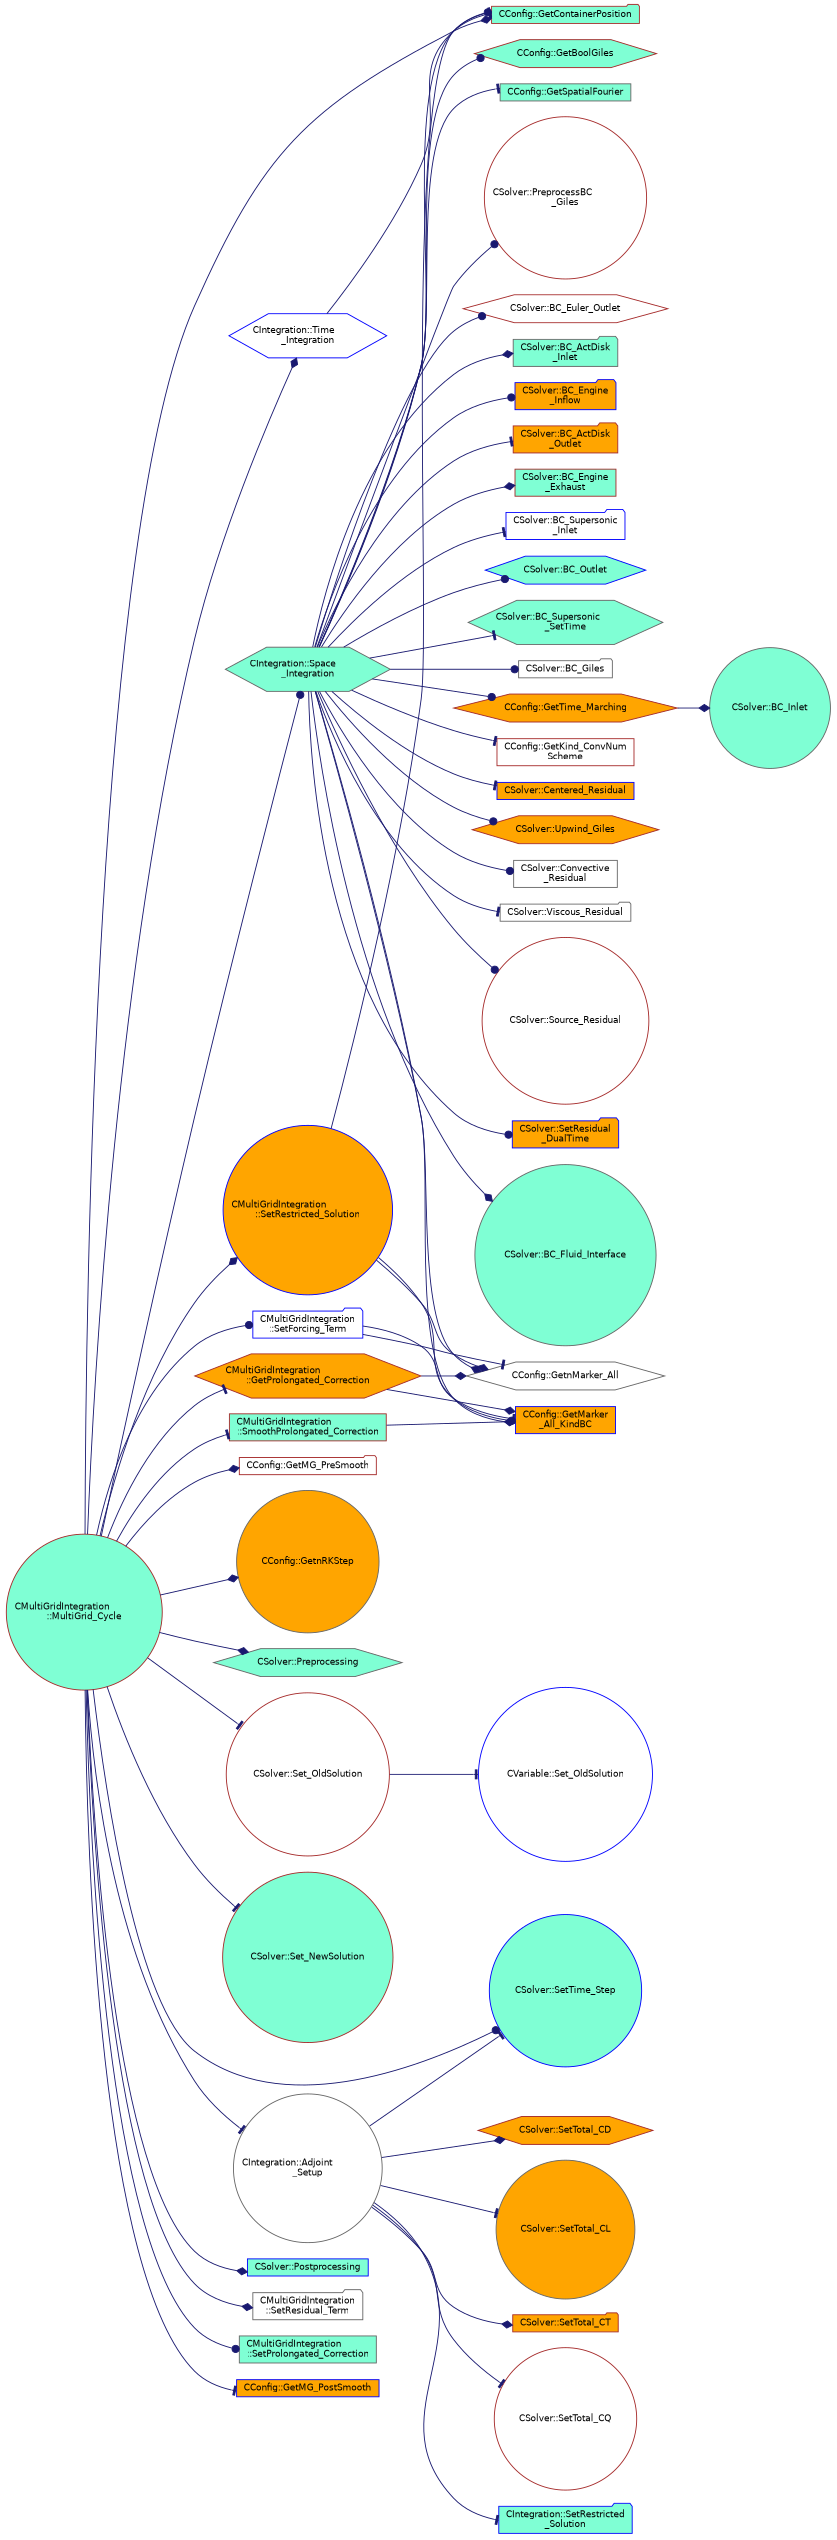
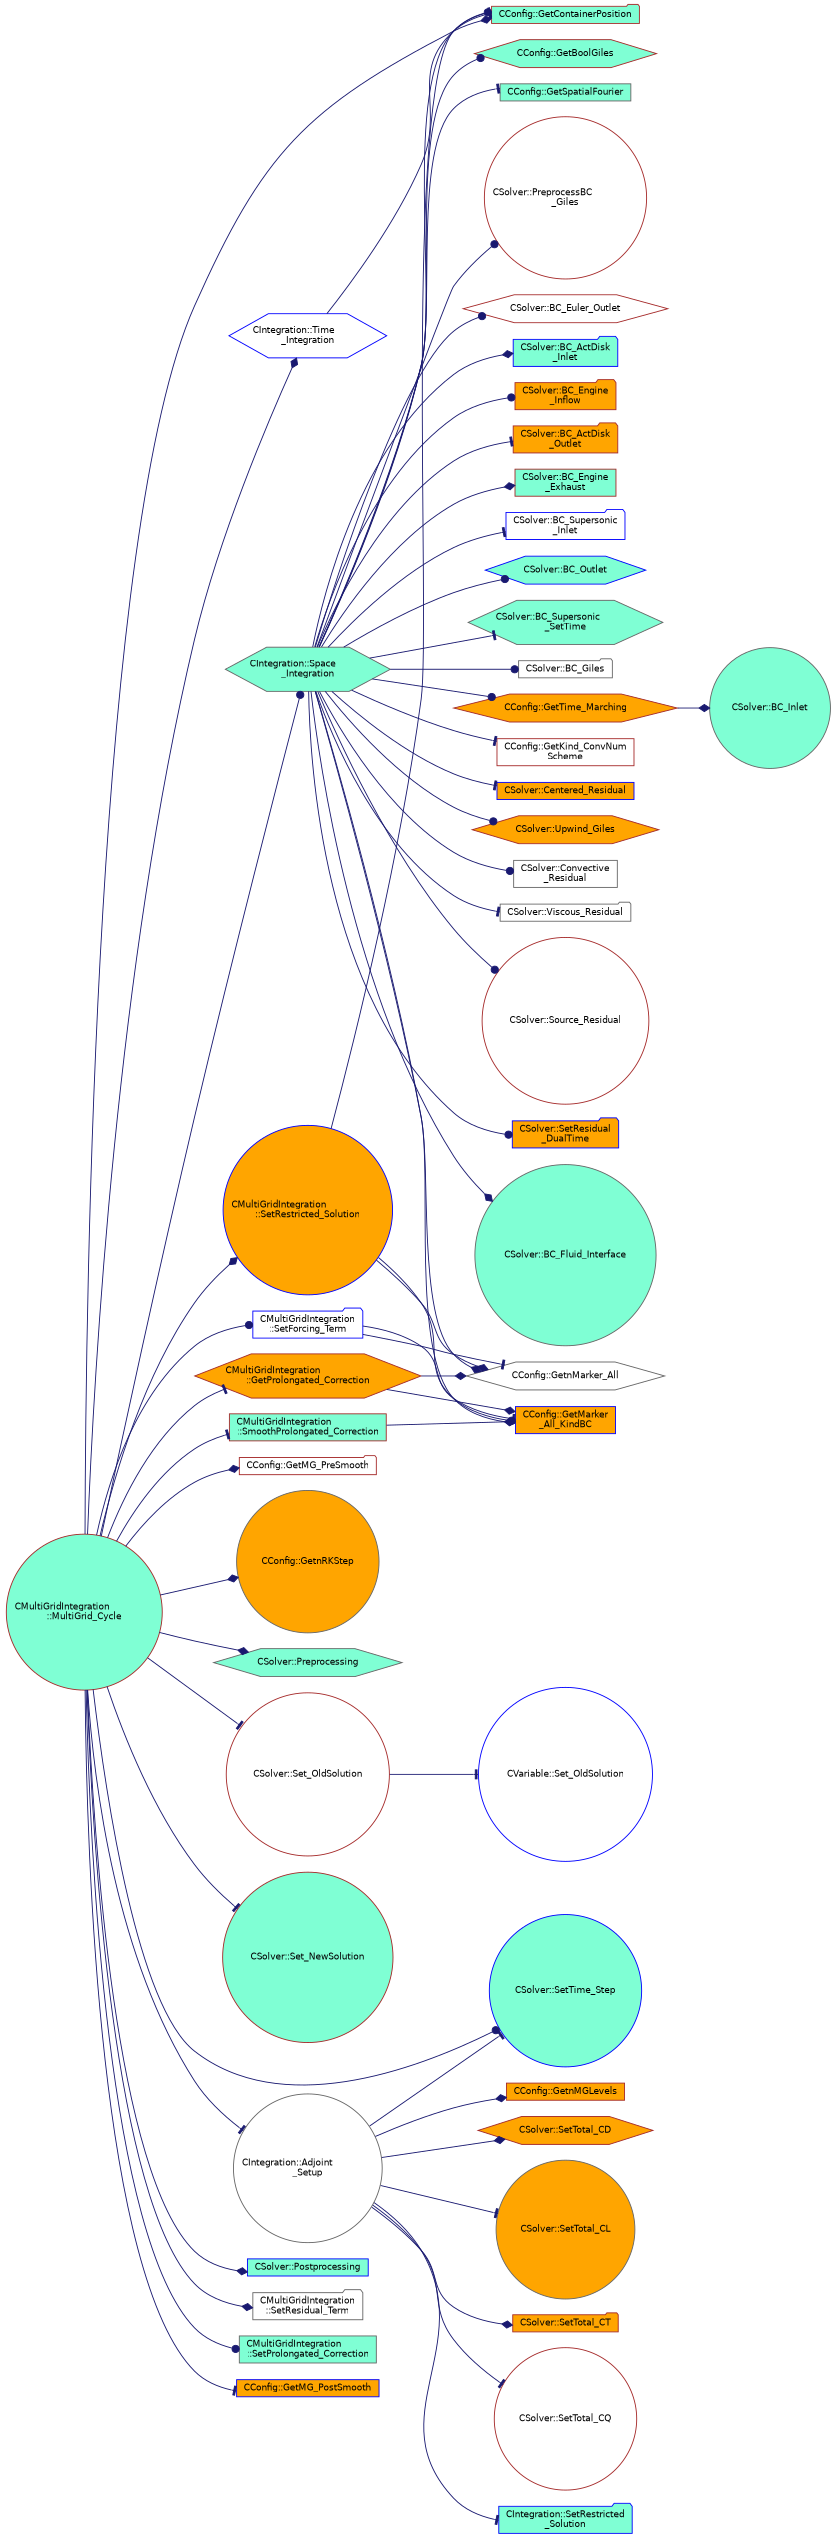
(565, 353) -> (565, 353)
(565, 396) -> (565, 396)
none -> (565, 2092)
